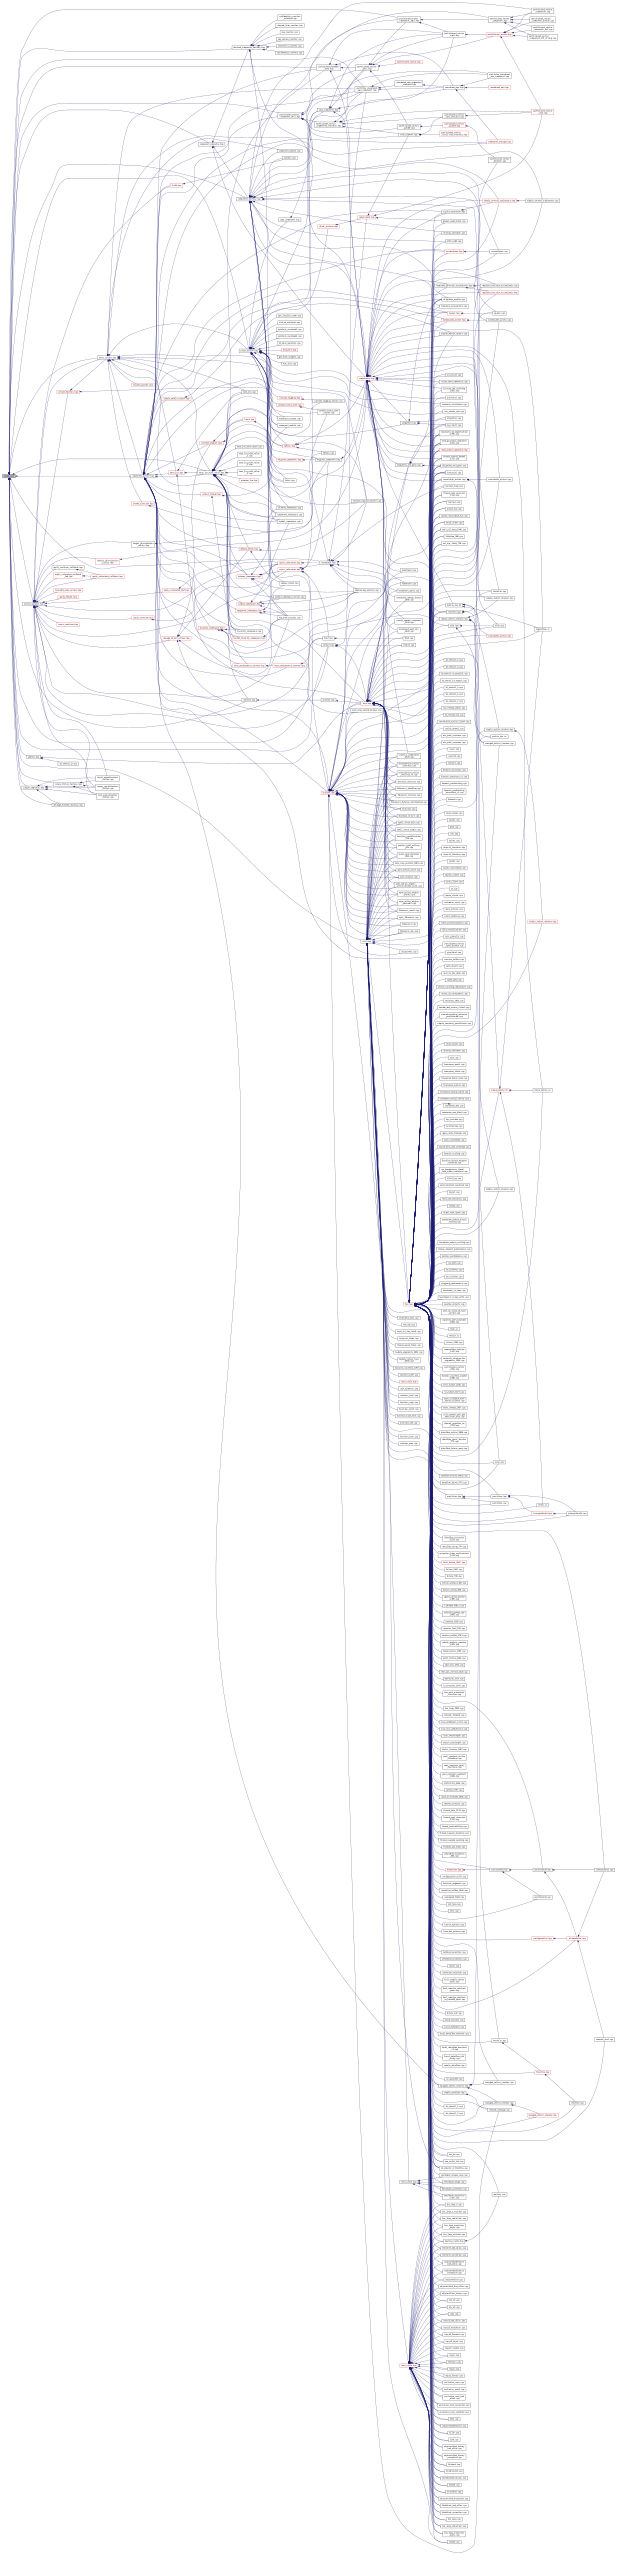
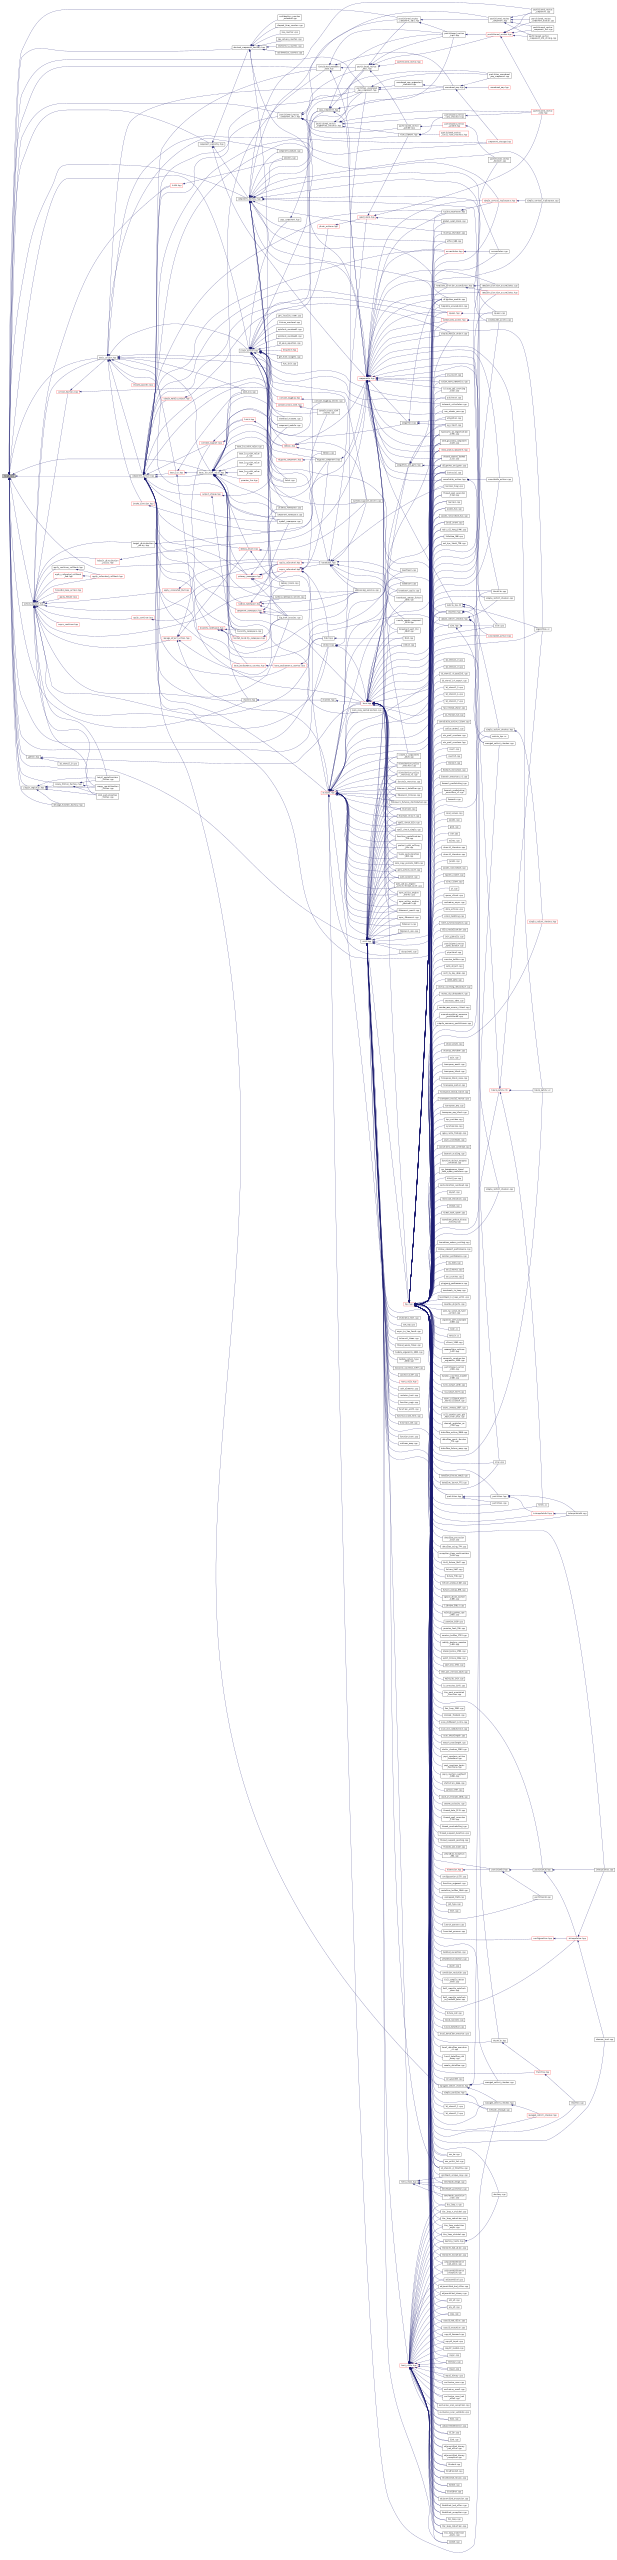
(431, 1203) -> (431, 1208)
(454, 1563) -> (454, 1563)
